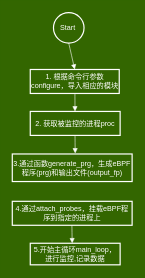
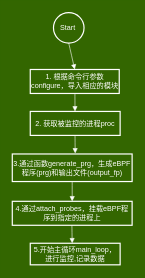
none -> (72, 195)
